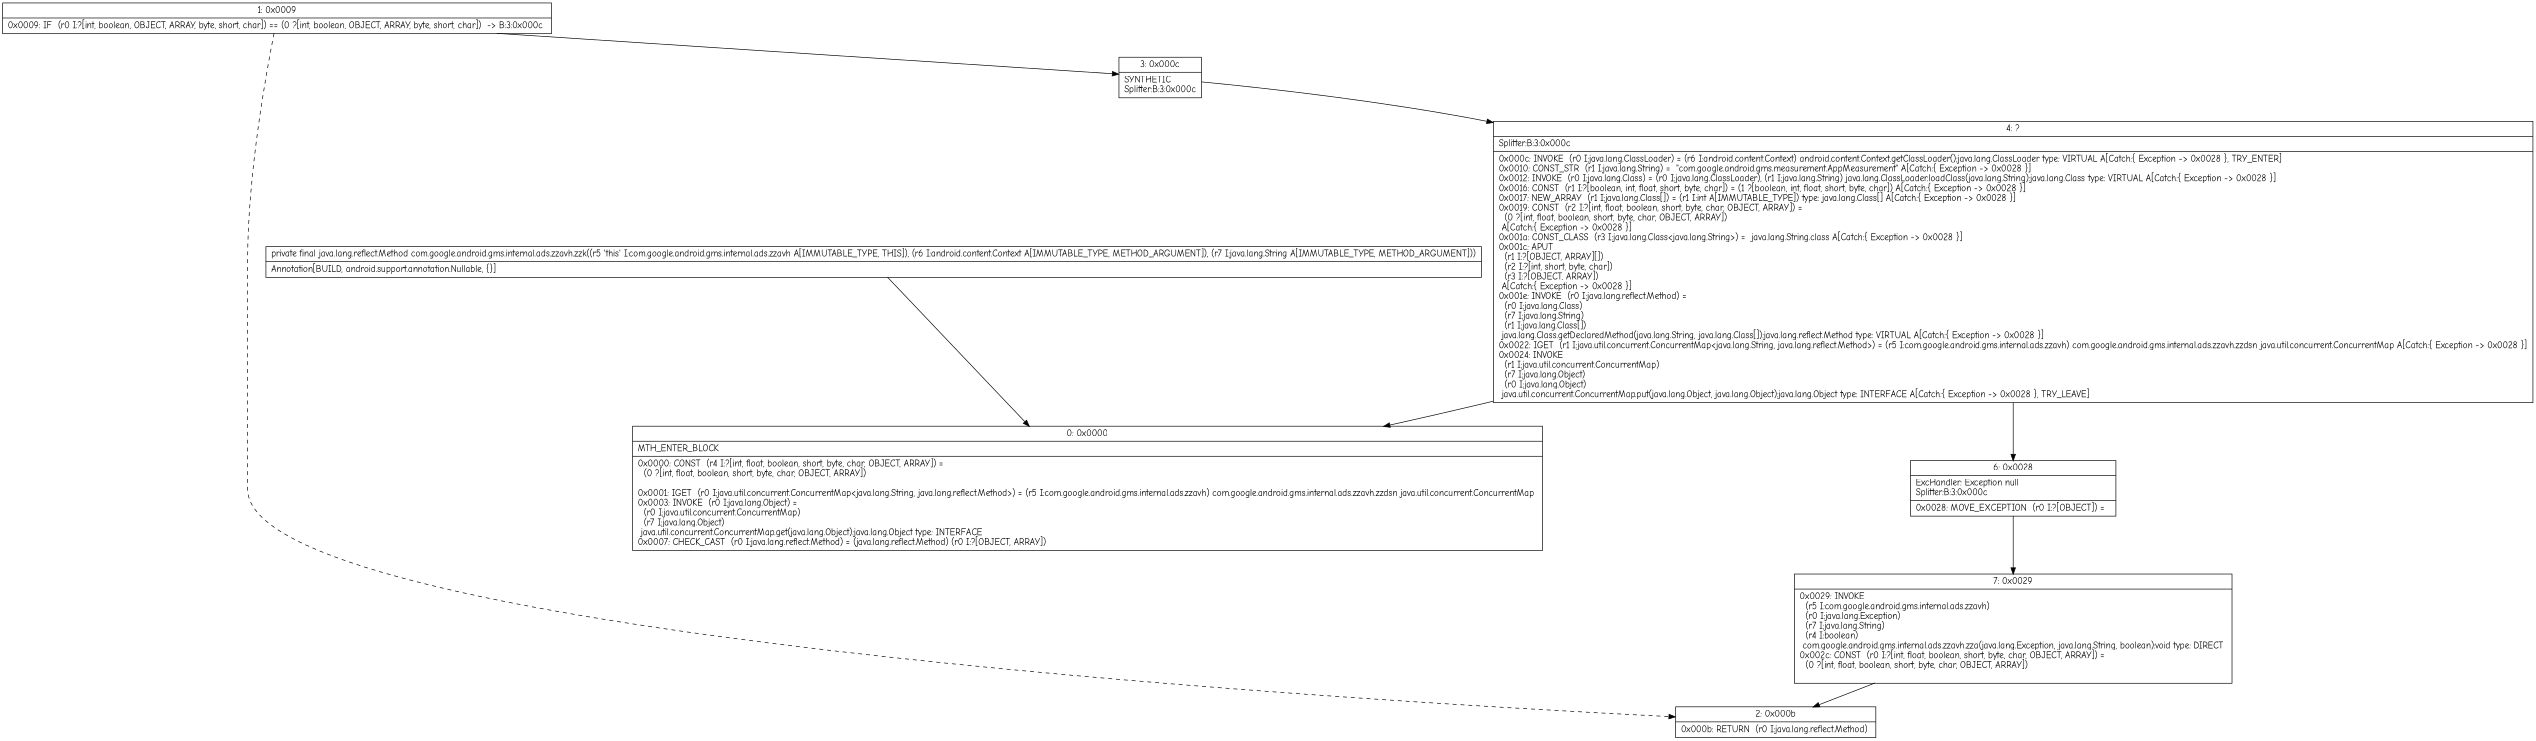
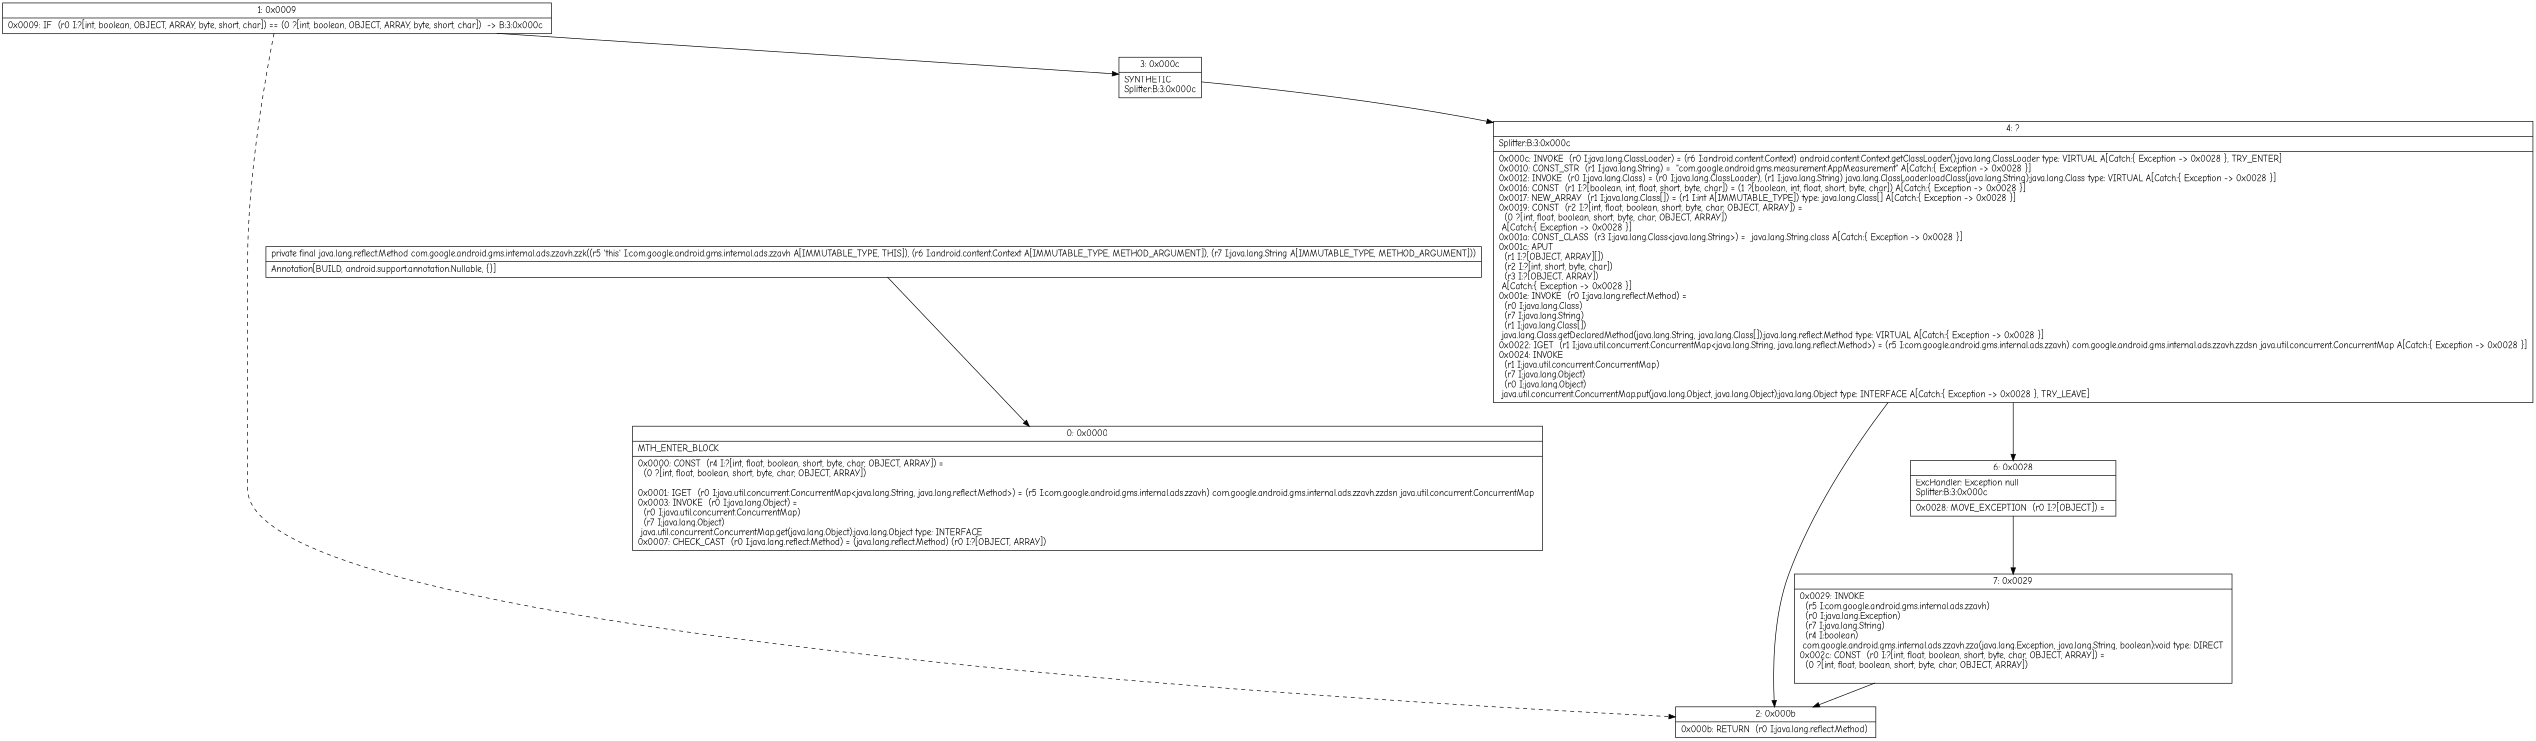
(1442, 413) -> (1803, 541)
